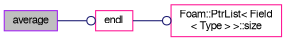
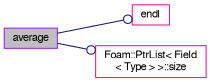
(148, 21) -> (72, 46)
